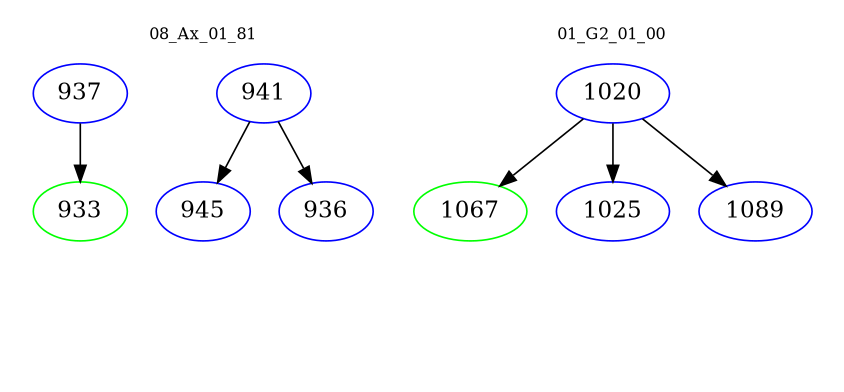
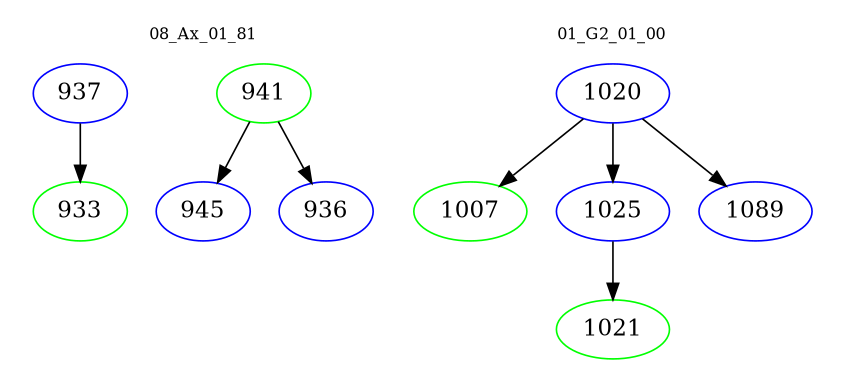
(264, 93) -> (264, 93)
(470, 211) -> (470, 211)
none -> (613, 329)
